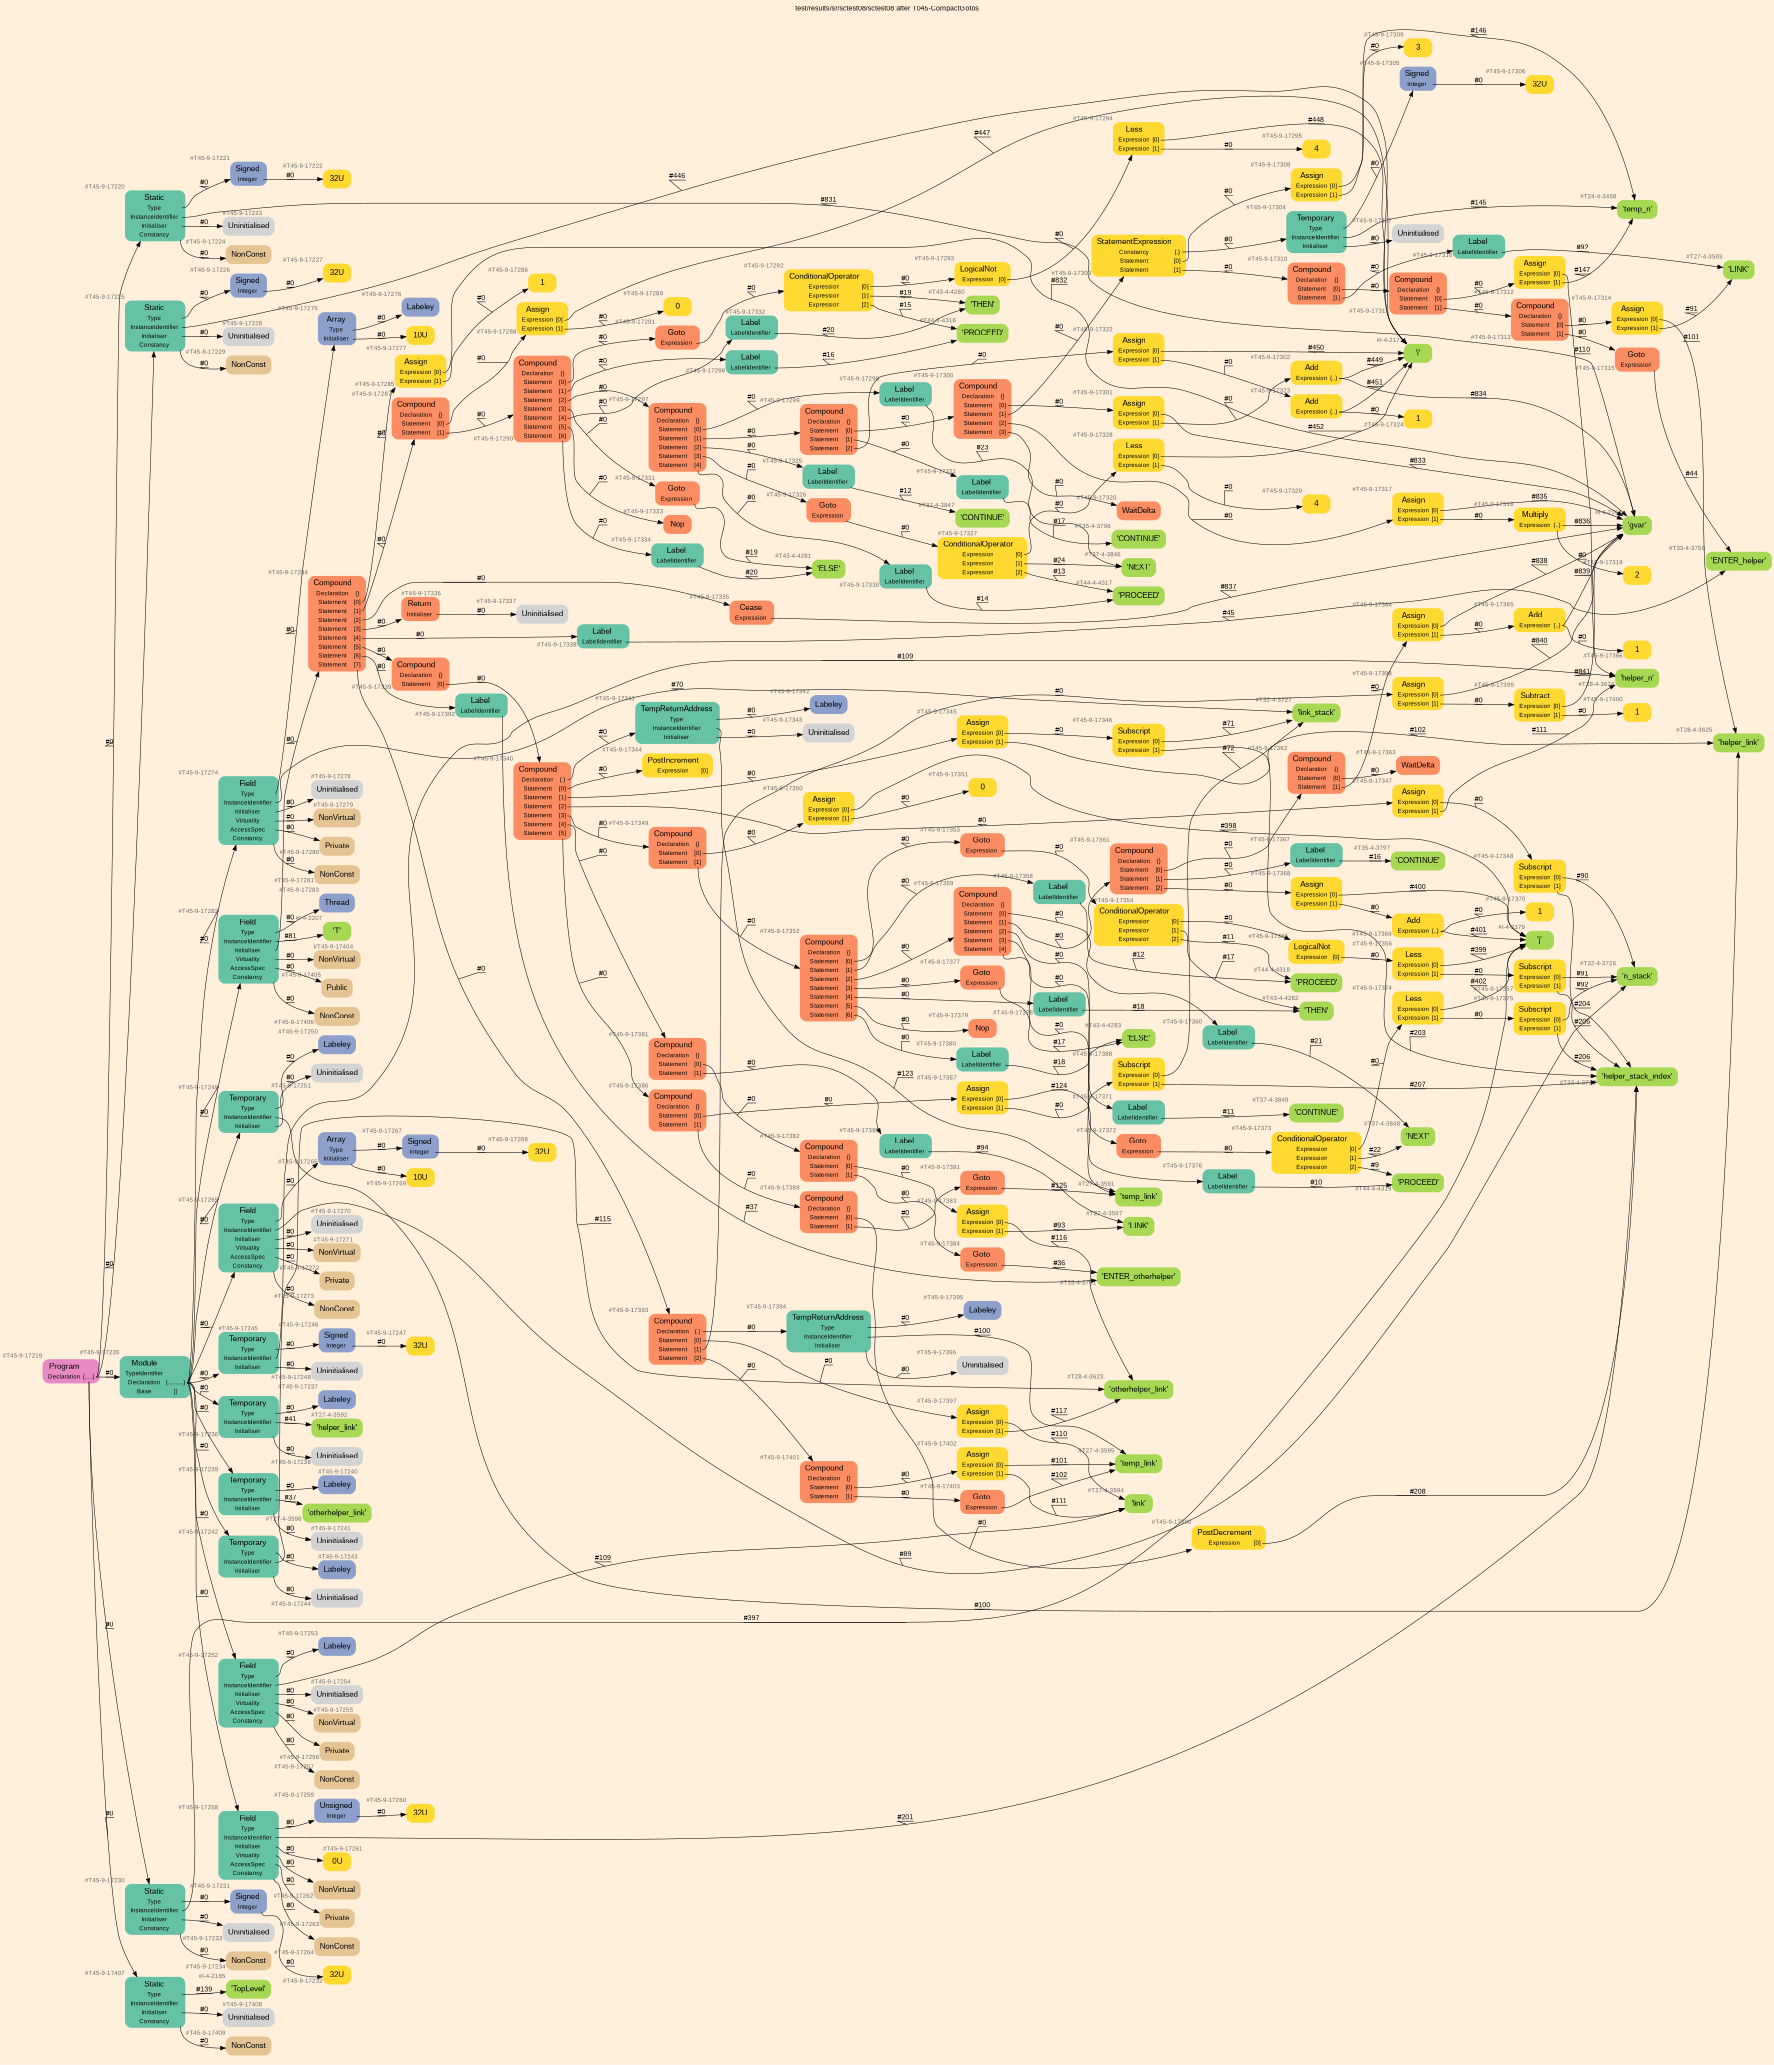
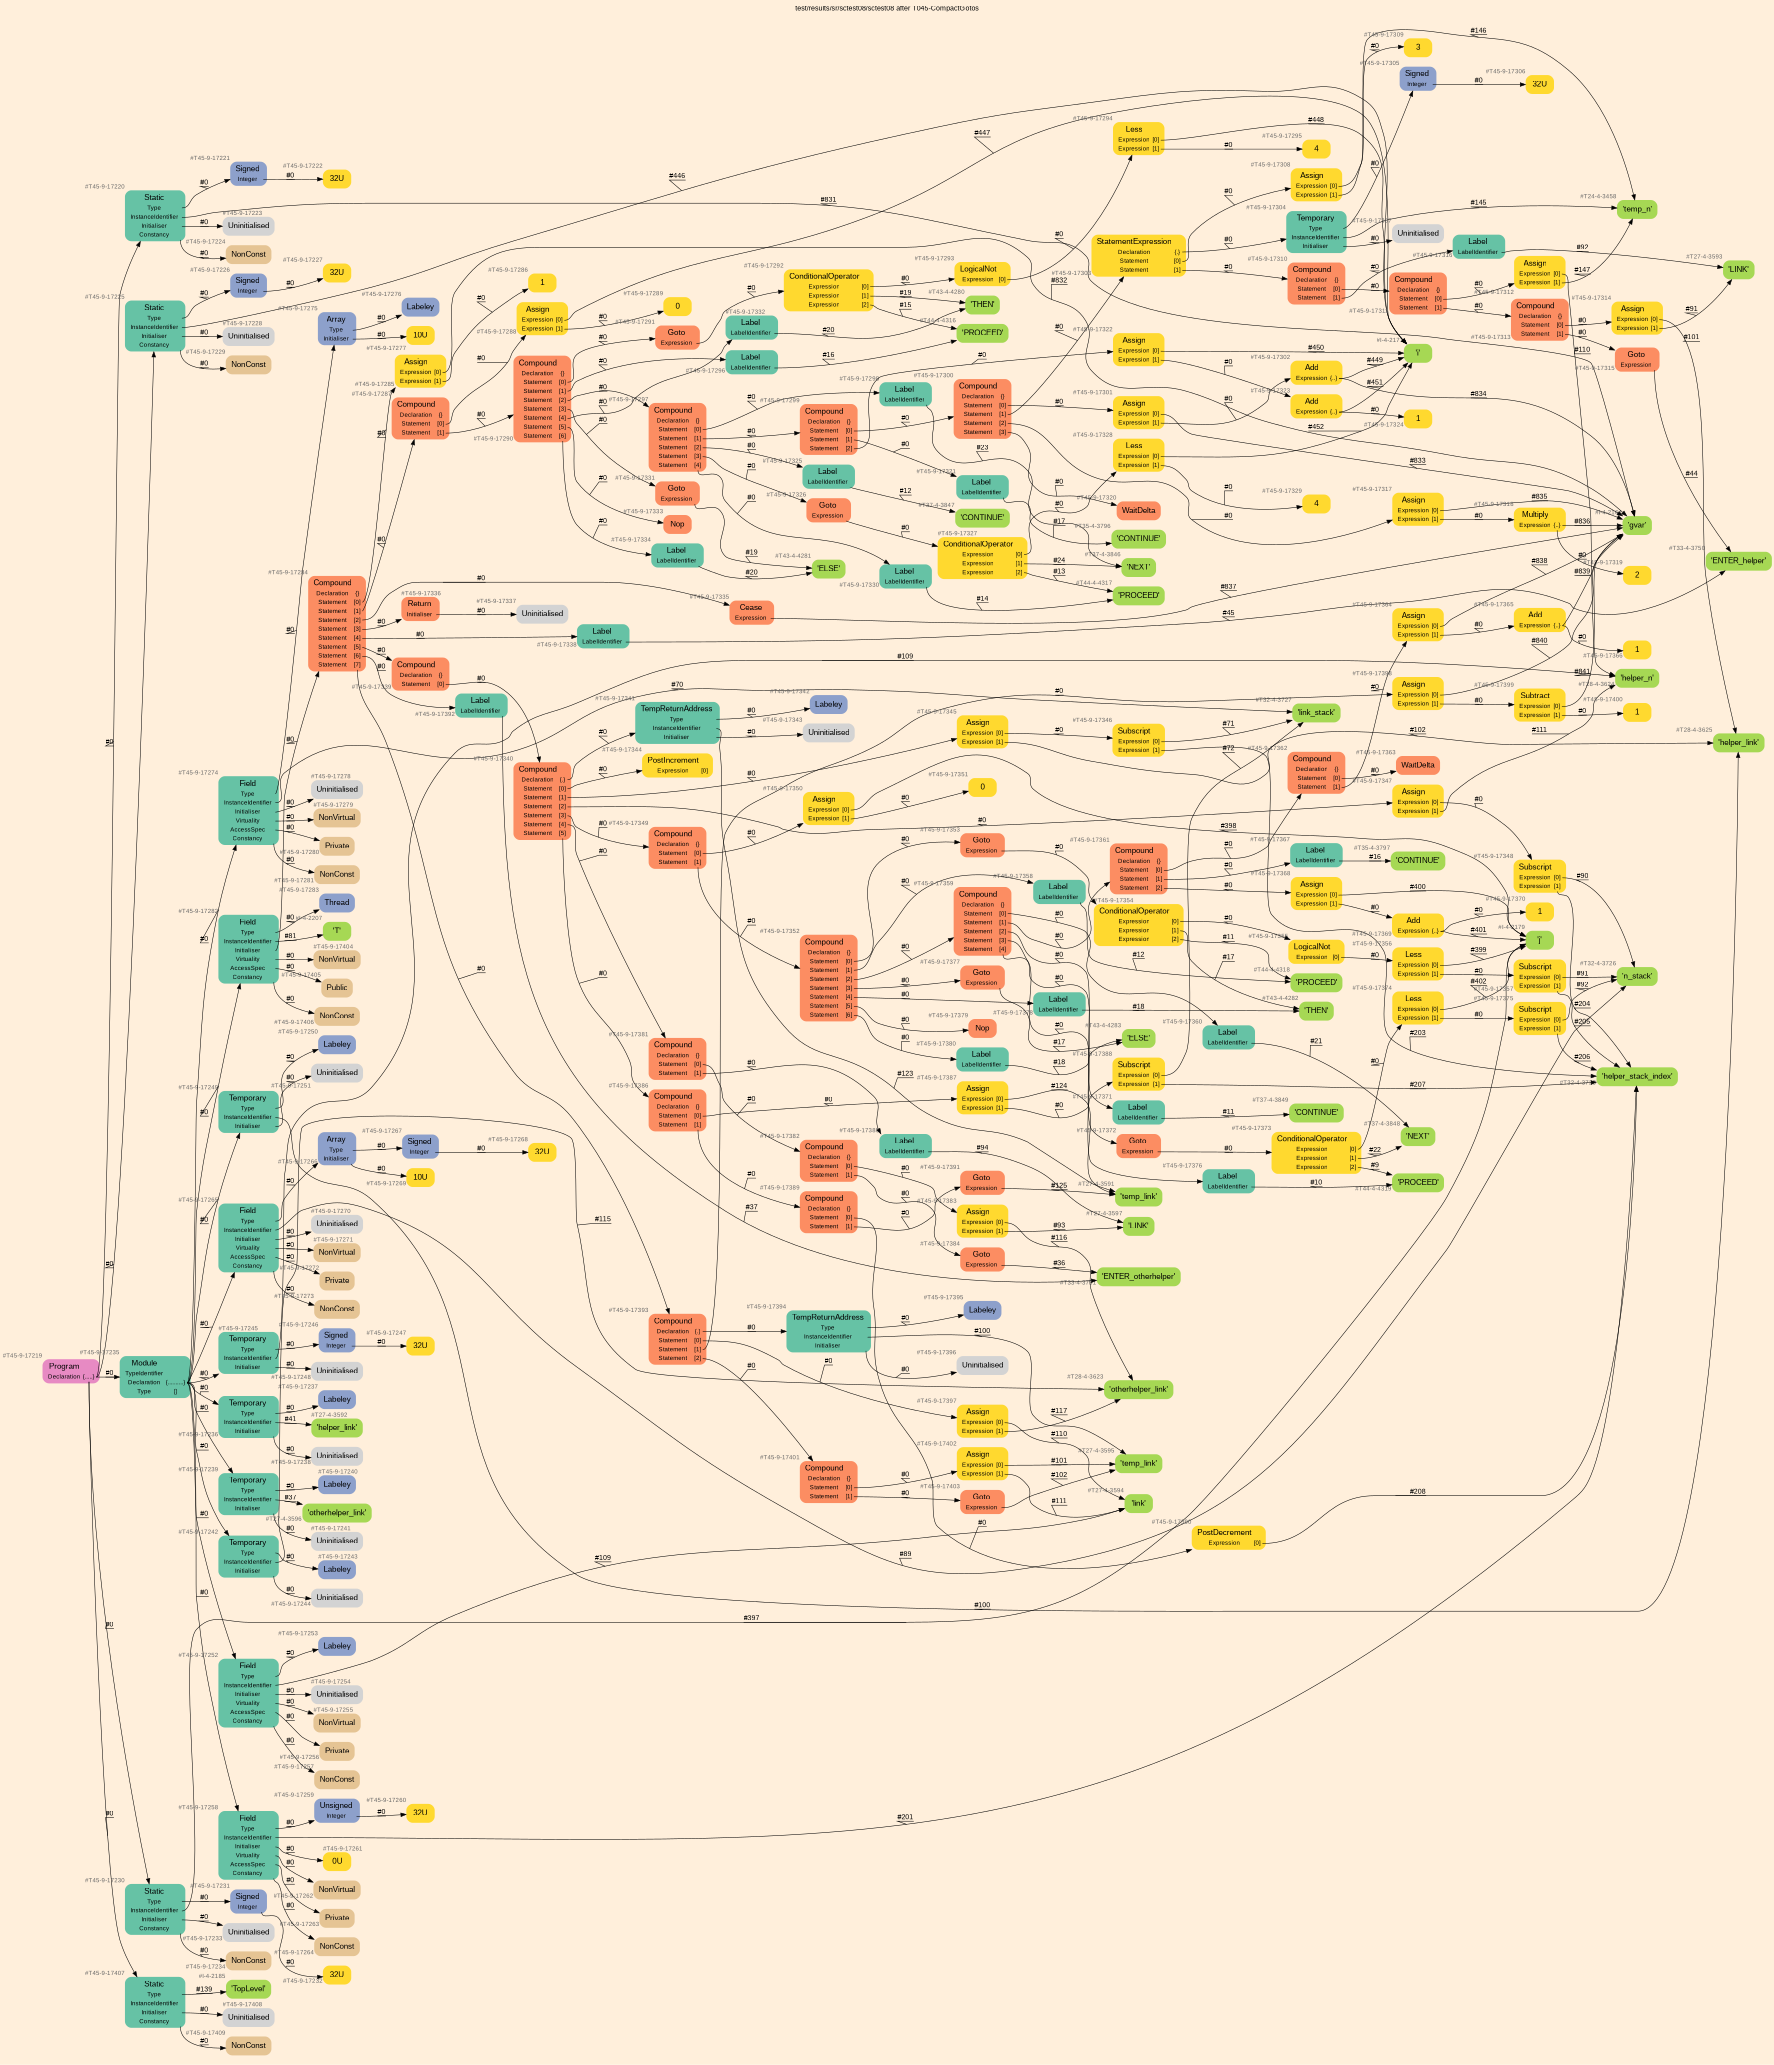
(1134, 252) -> (1134, 252)
(144, 1391) -> (144, 1391)
